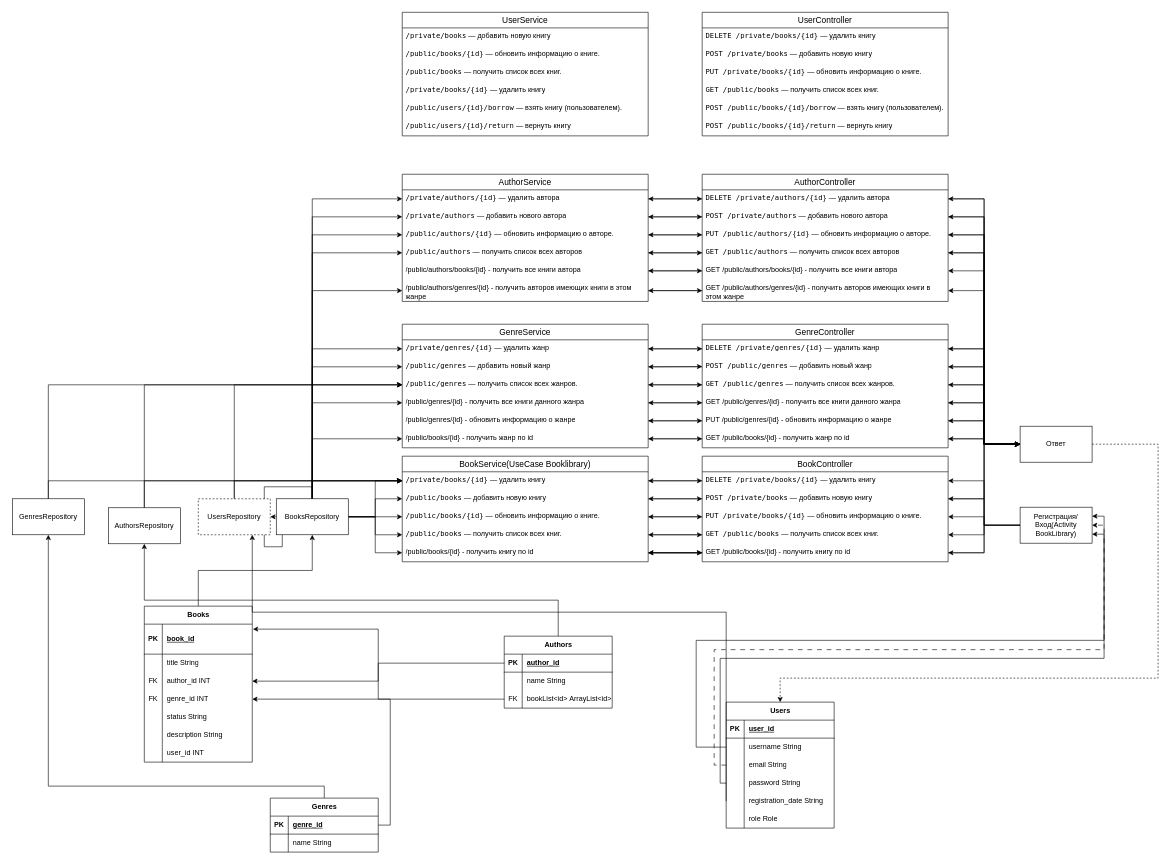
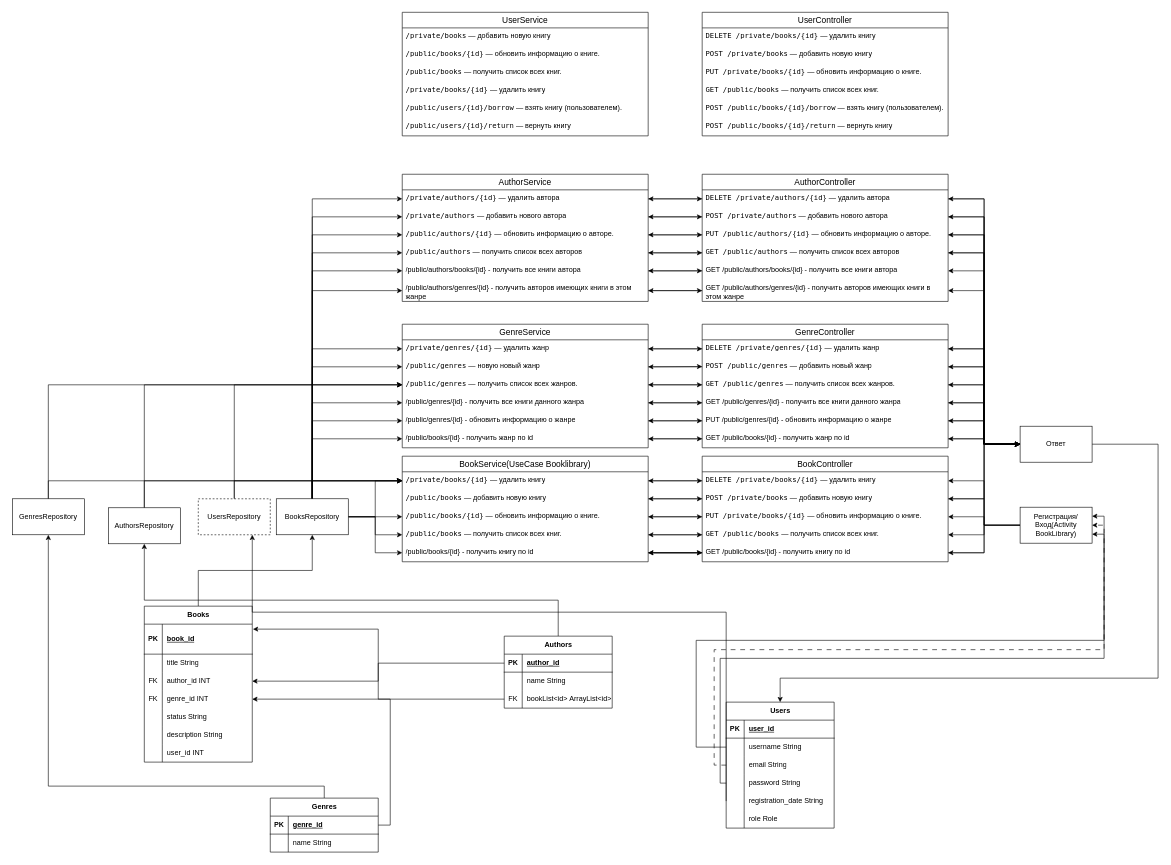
none -> (396, 271)
(474, 366) -> (468, 366)
(396, 499) -> none
(264, 546) -> (396, 421)
(1109, 678) -> (1109, 678)
